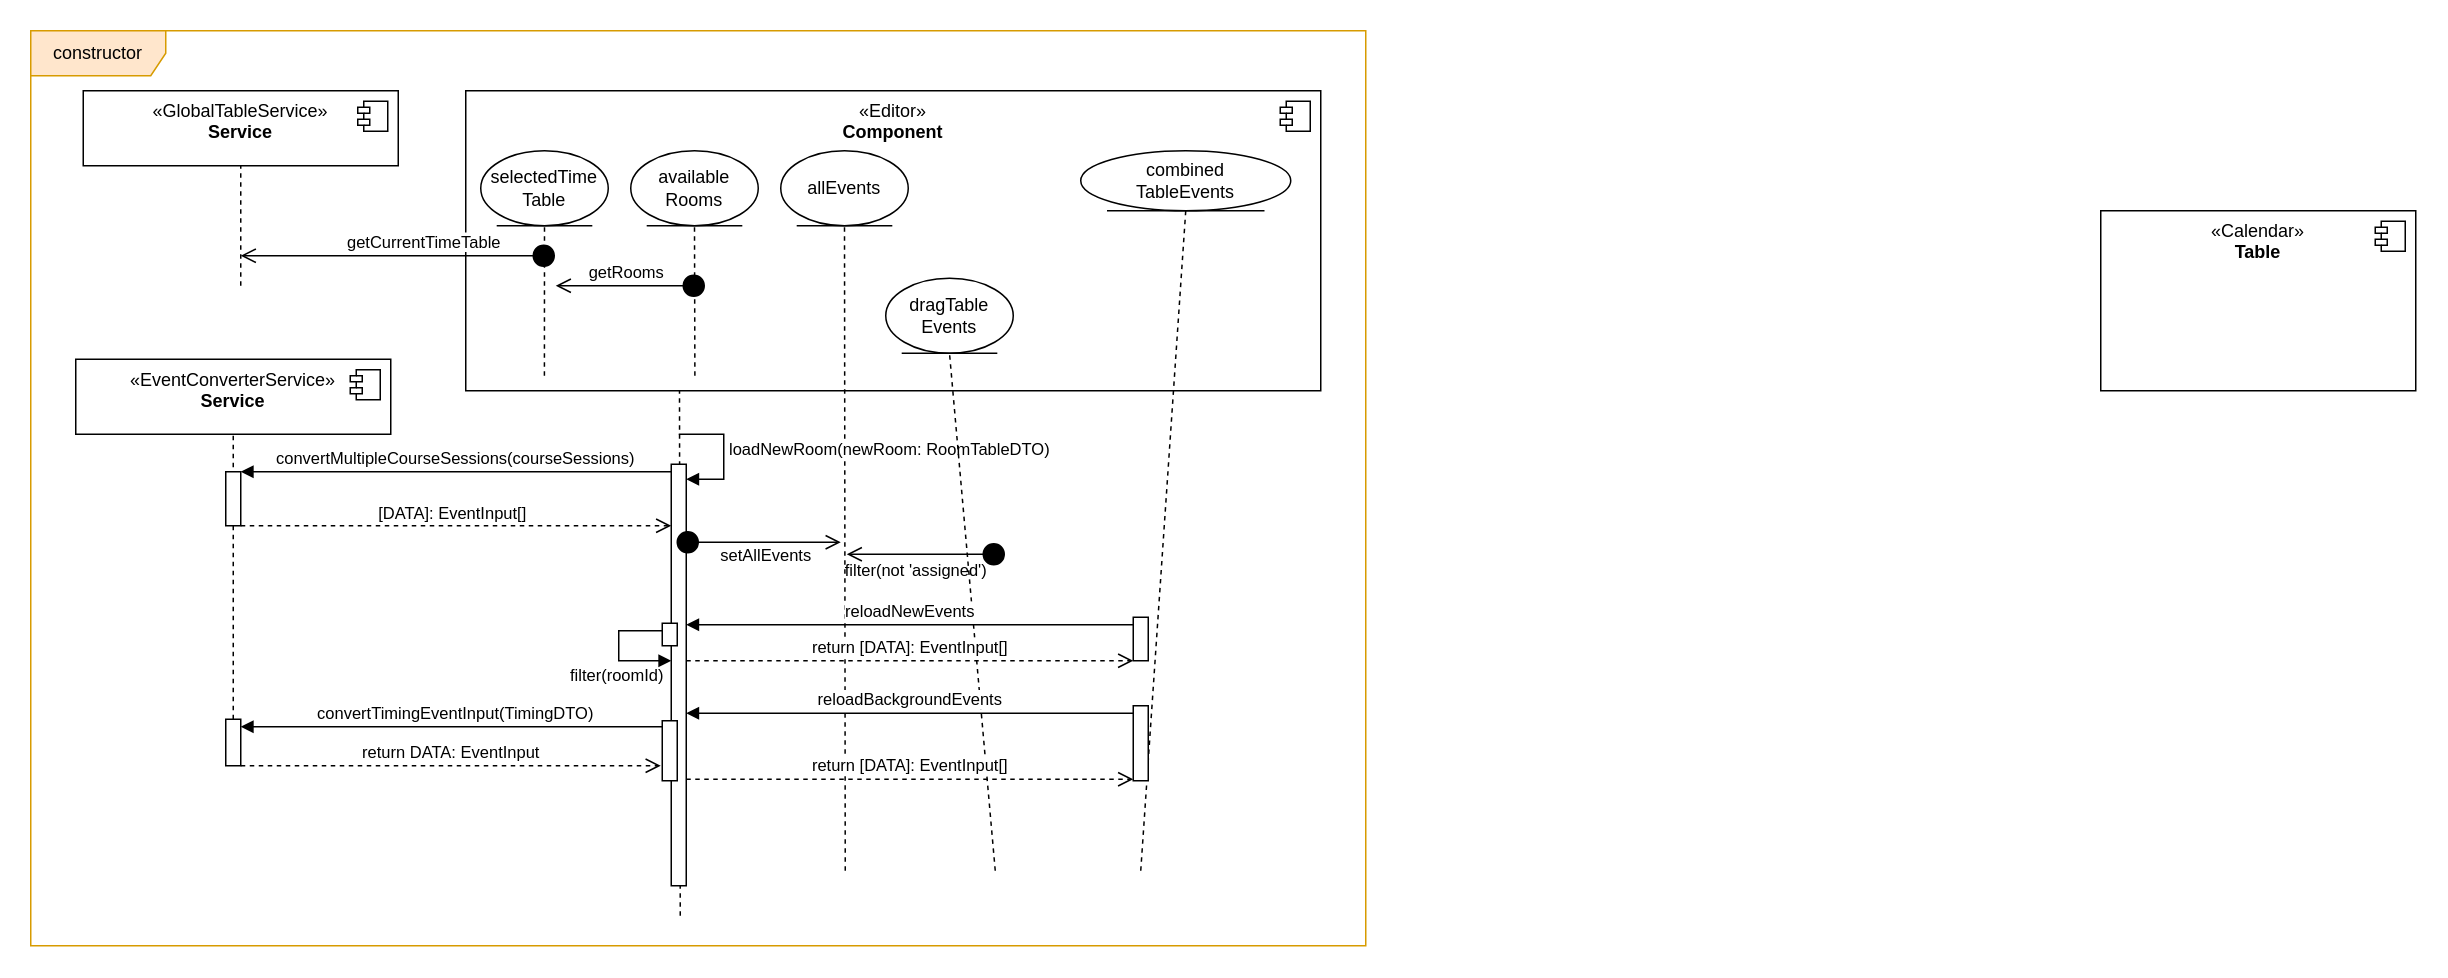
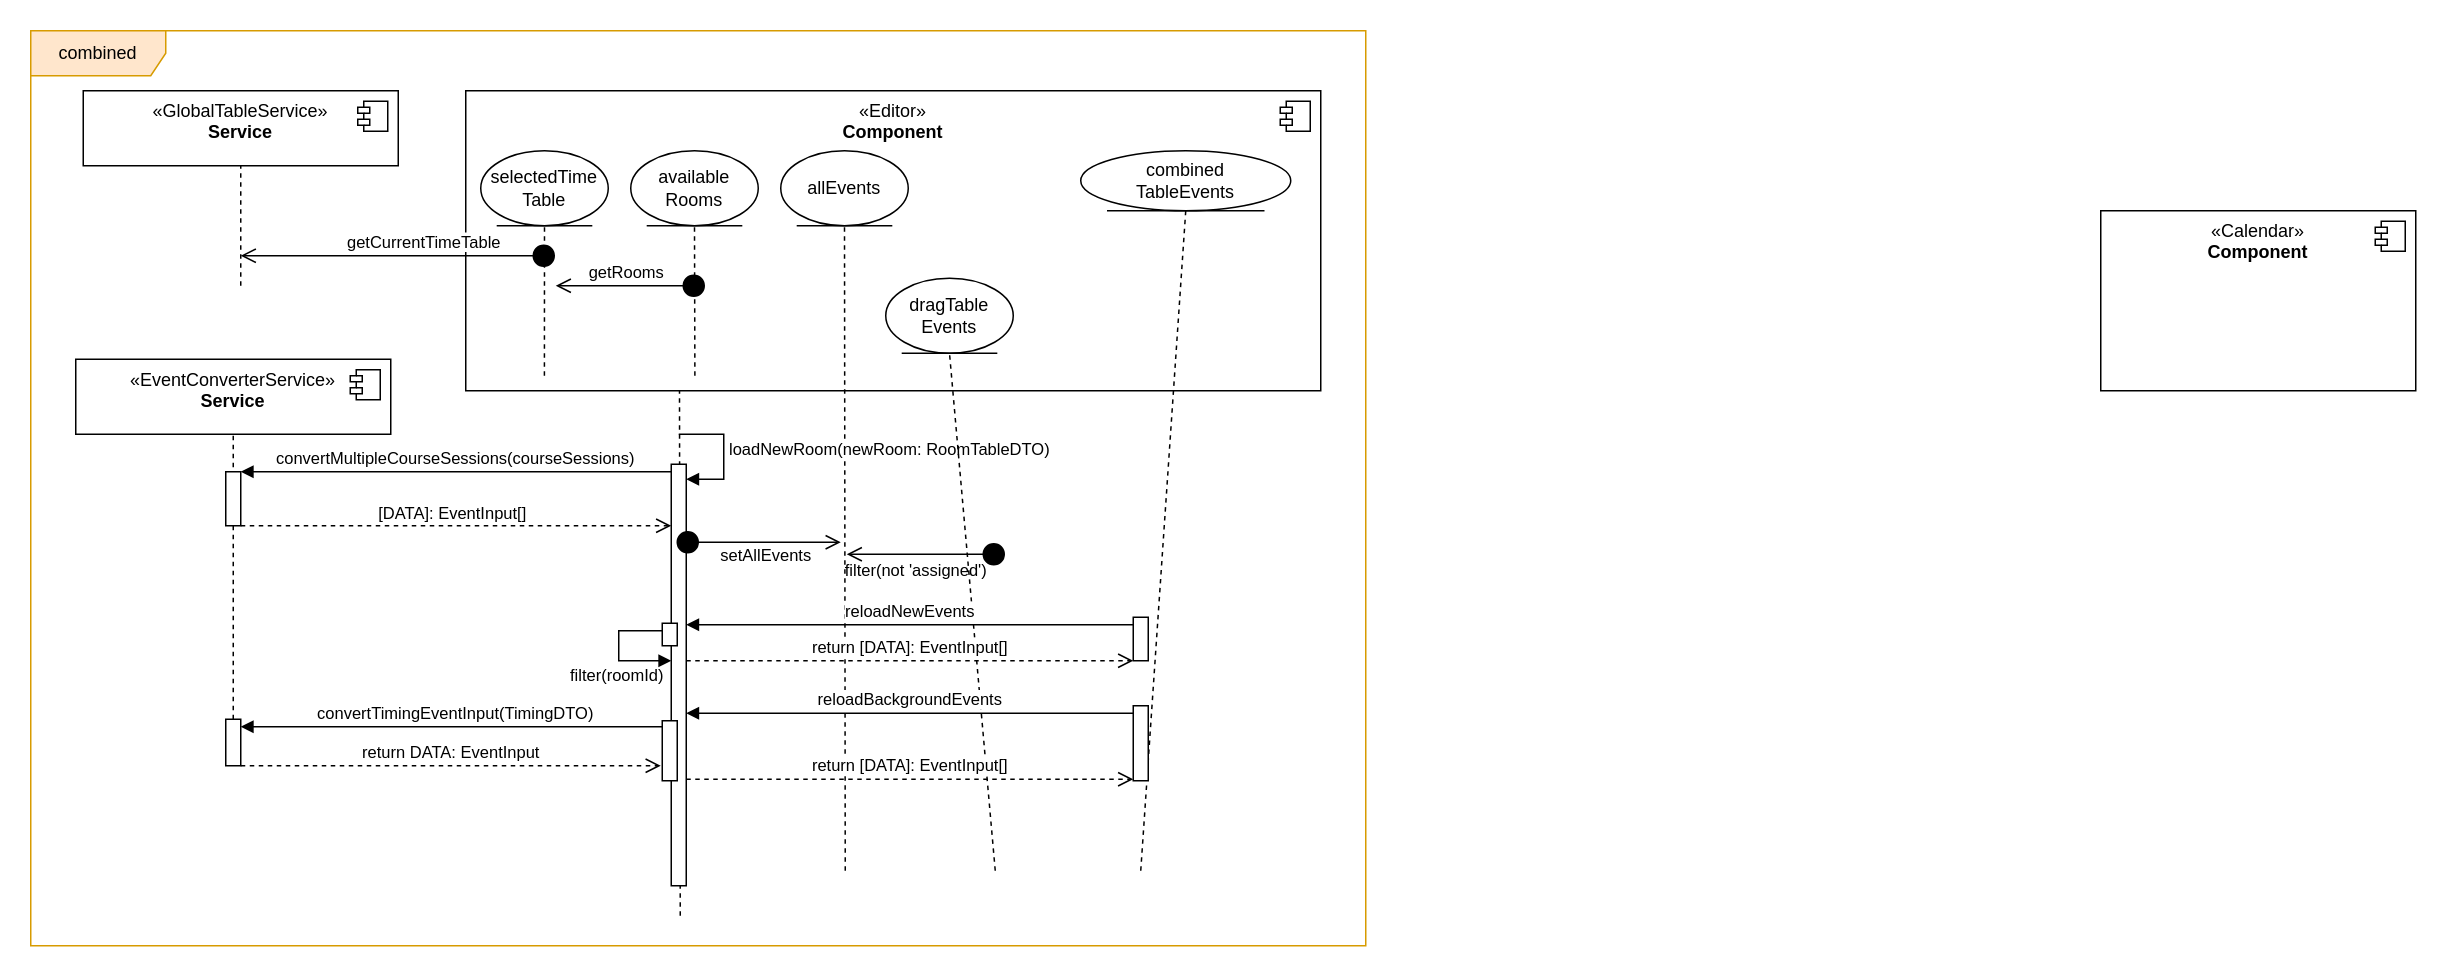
(98, 53) -> (98, 53)
(2258, 243) -> (2258, 243)
